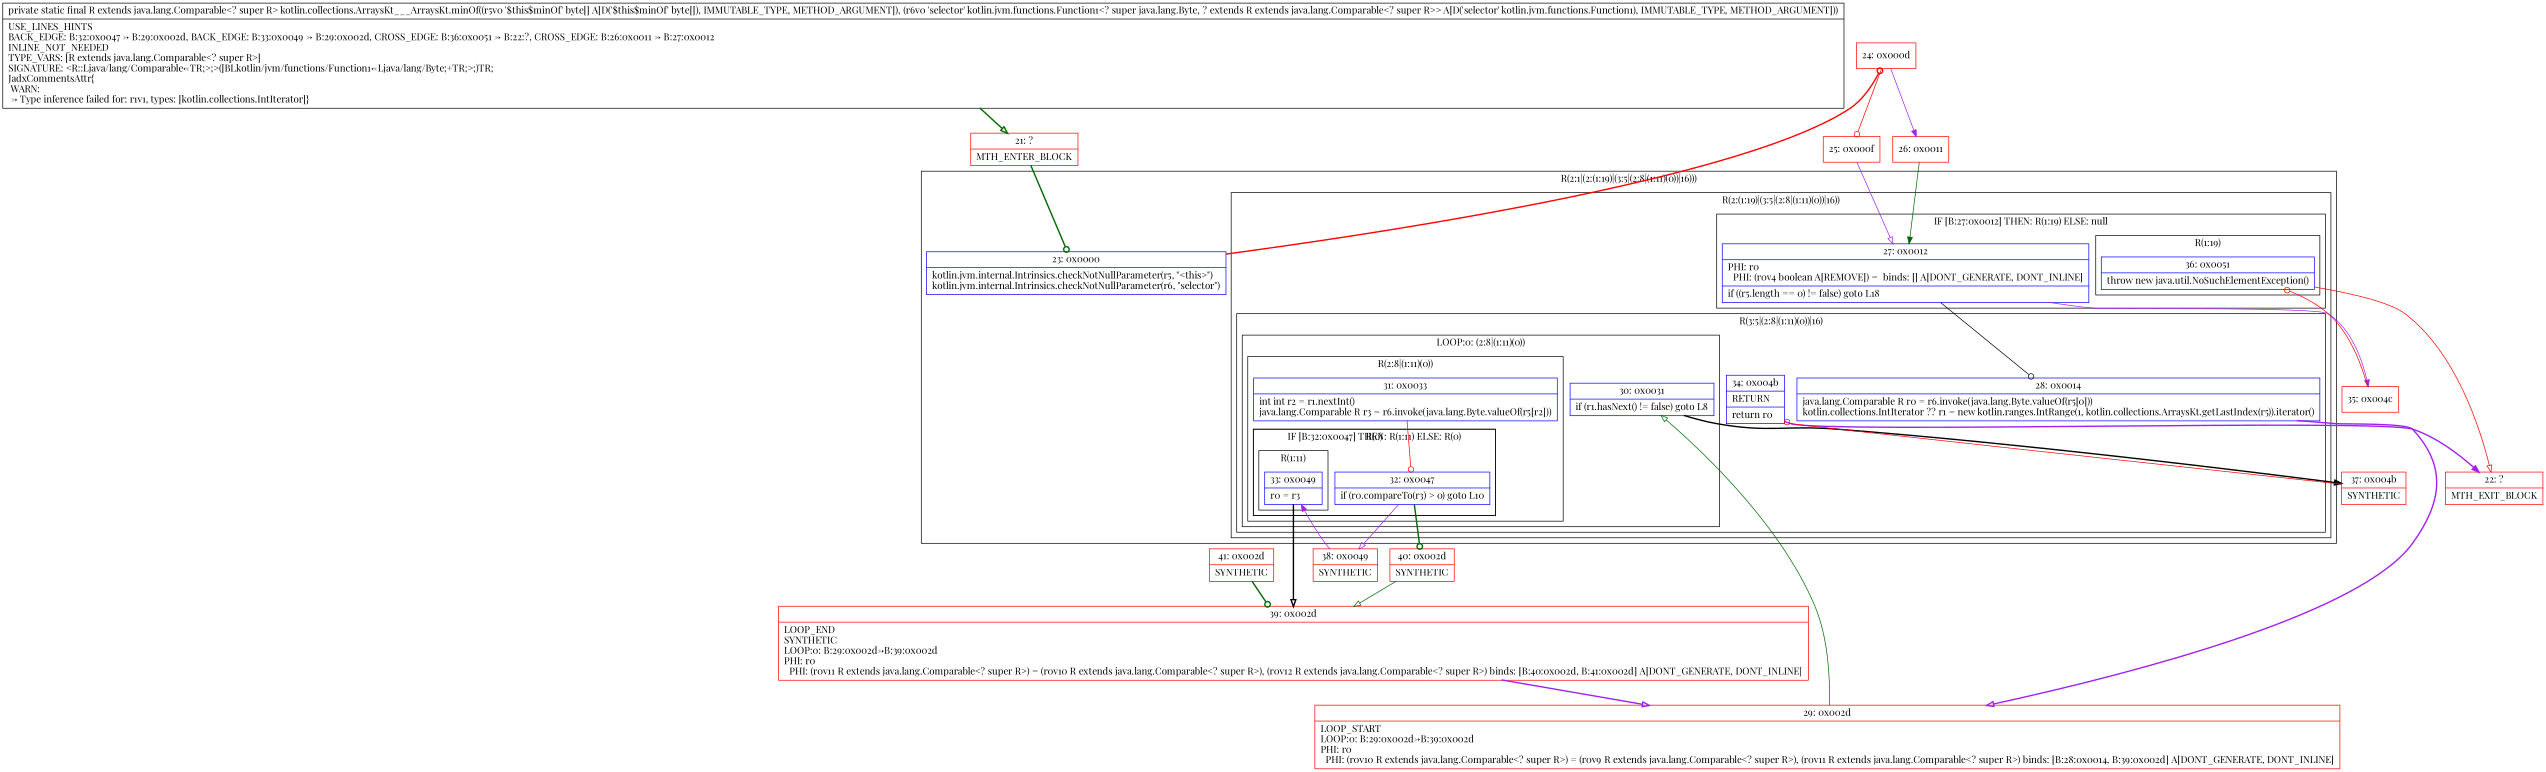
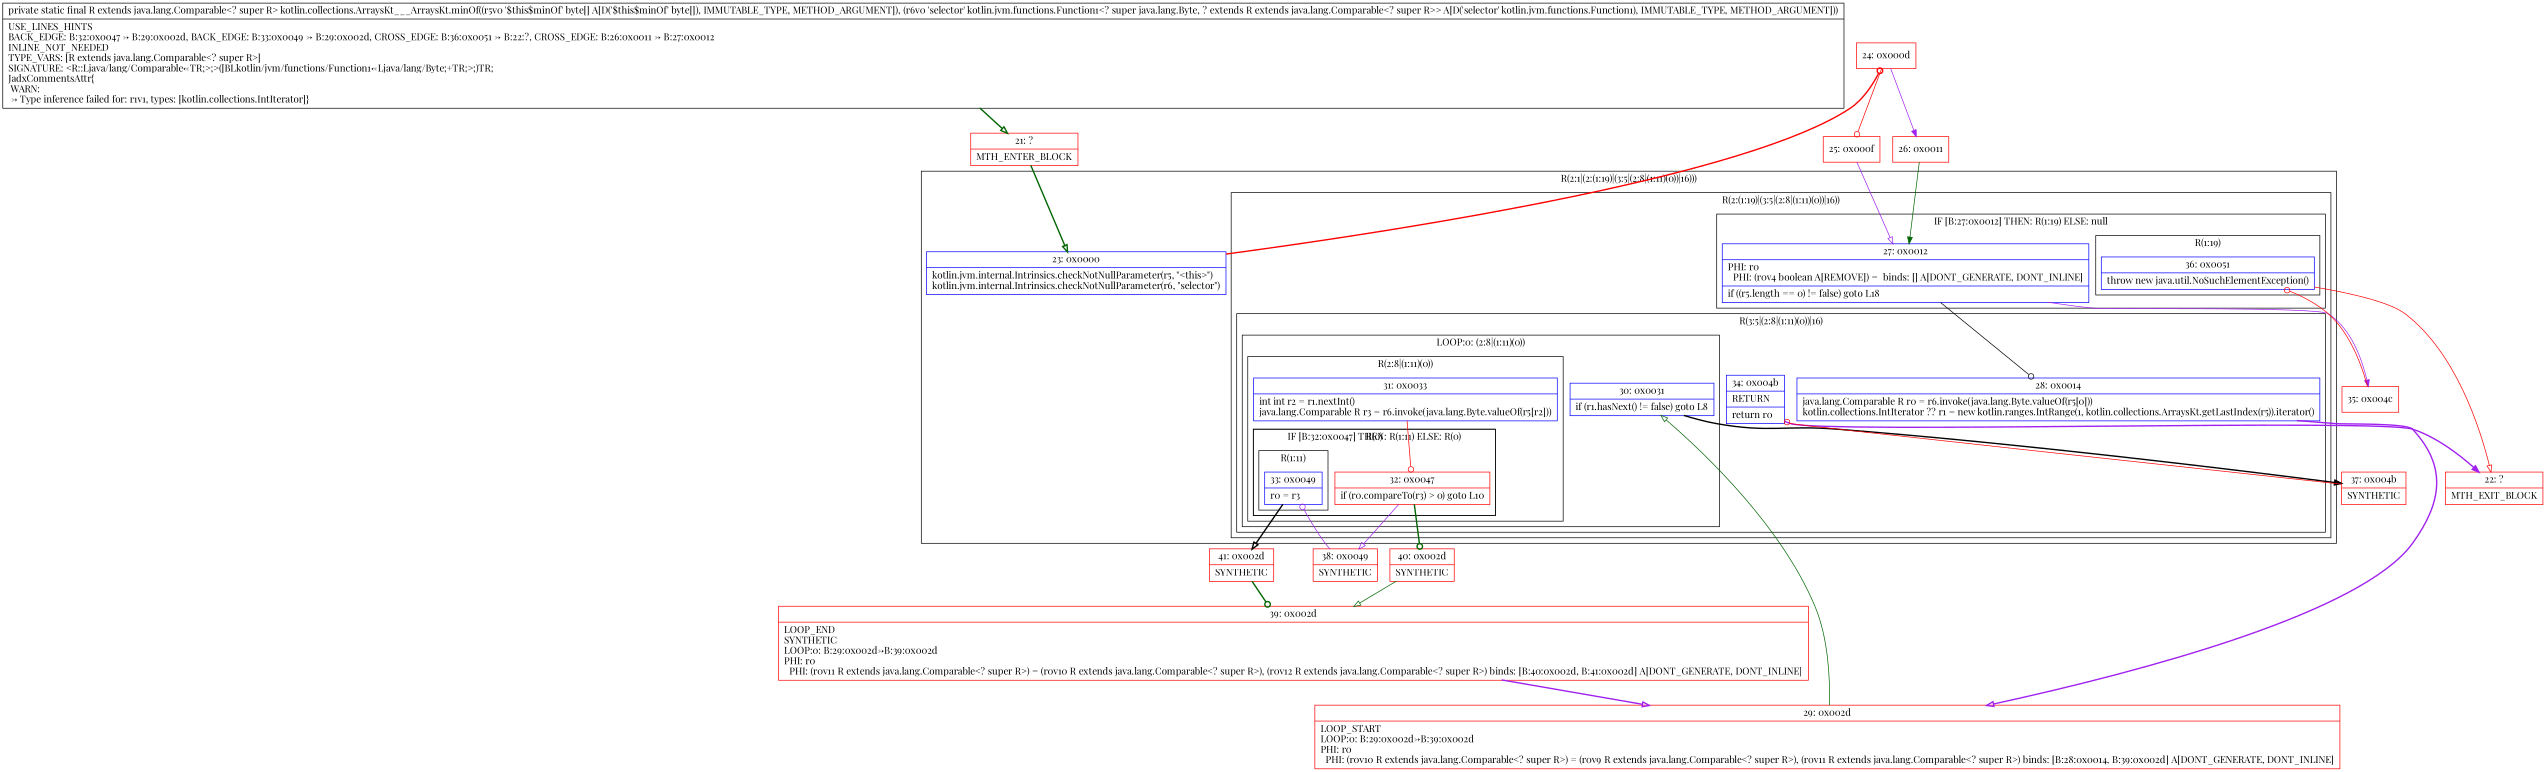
(1048, 206) -> (1048, 206)
(1412, 488) -> (1412, 488)
(1316, 530) -> (1316, 530)
(1293, 552) -> (1269, 524)
